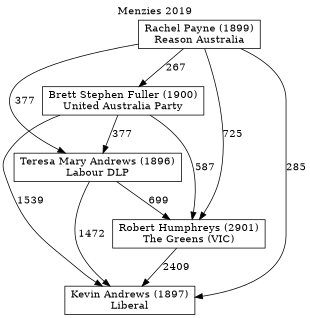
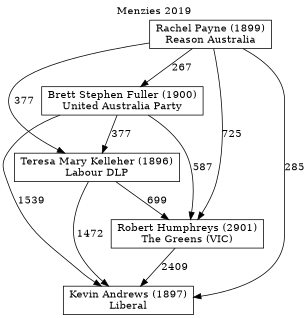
(98, 167) -> (97, 167)
